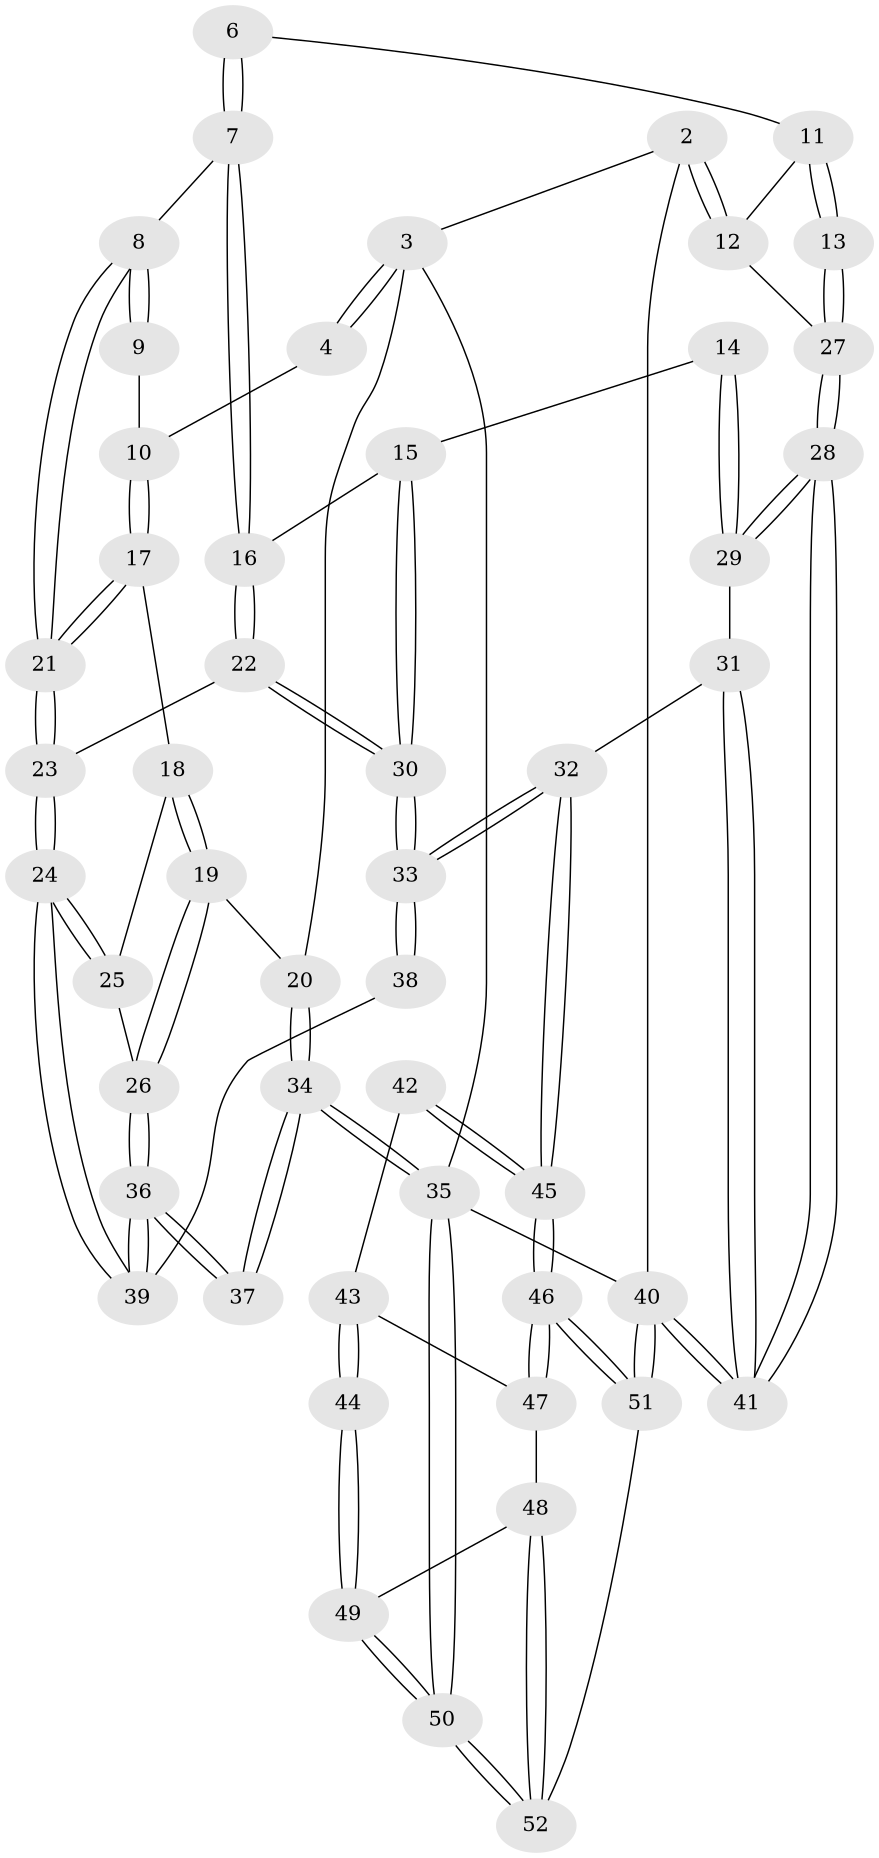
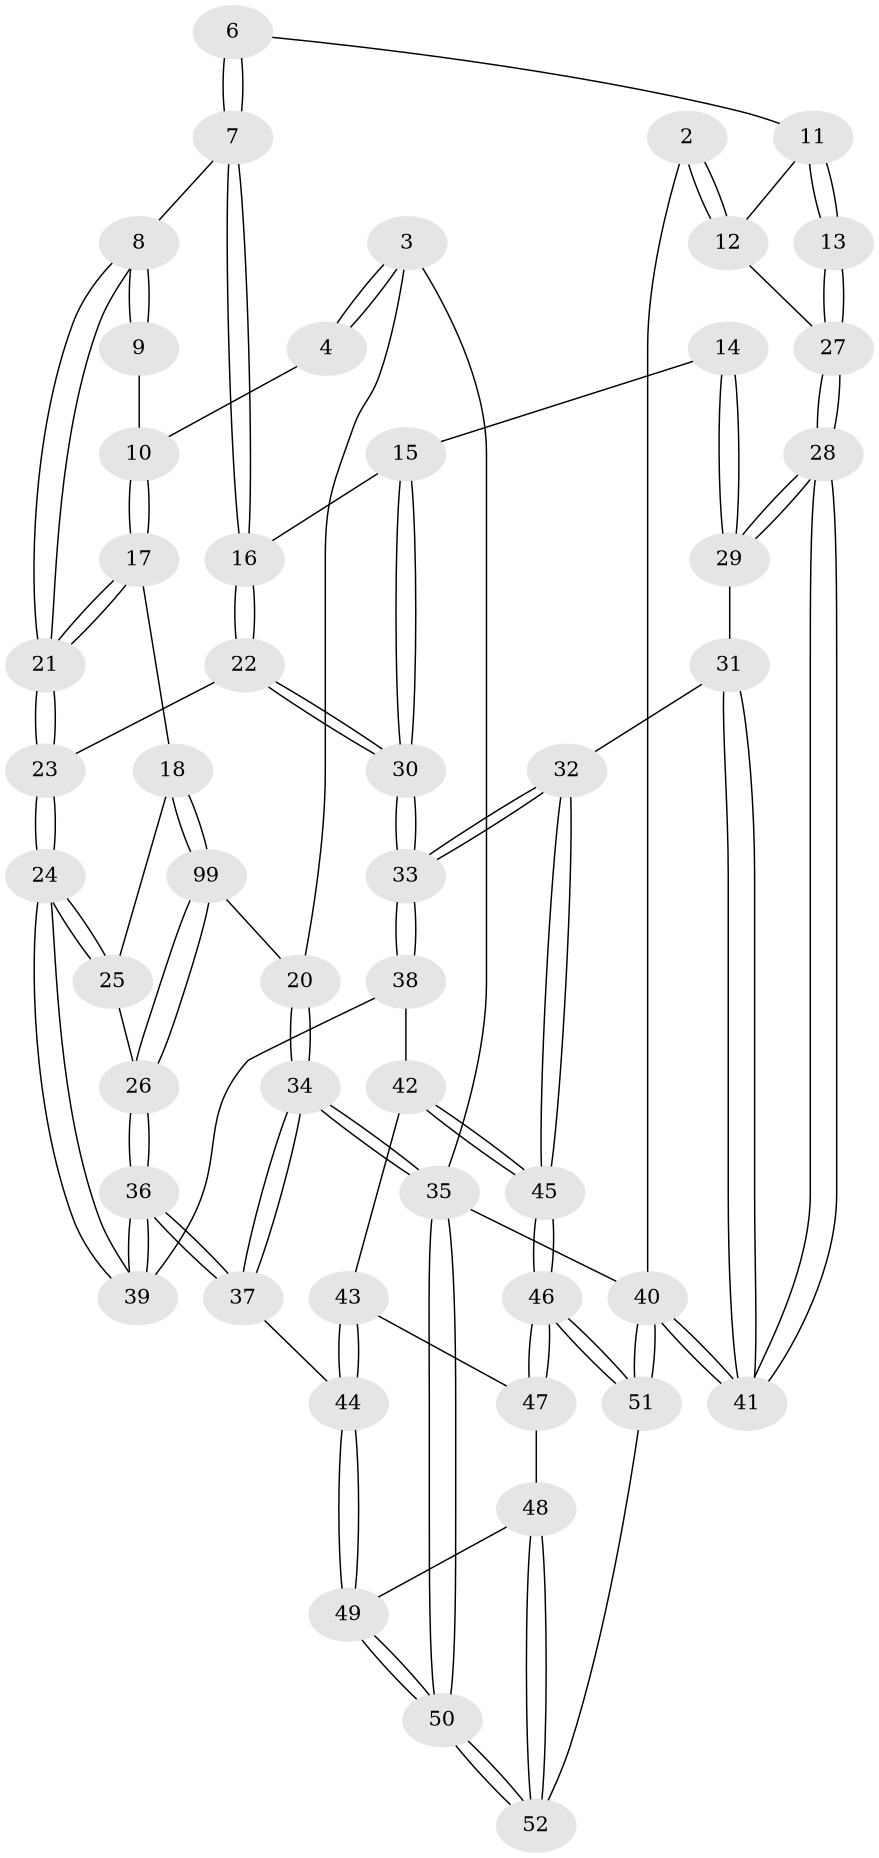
(547, 190) -> none
(207, 876) -> (207, 876)
none -> (406, 1035)
none -> (296, 1351)
